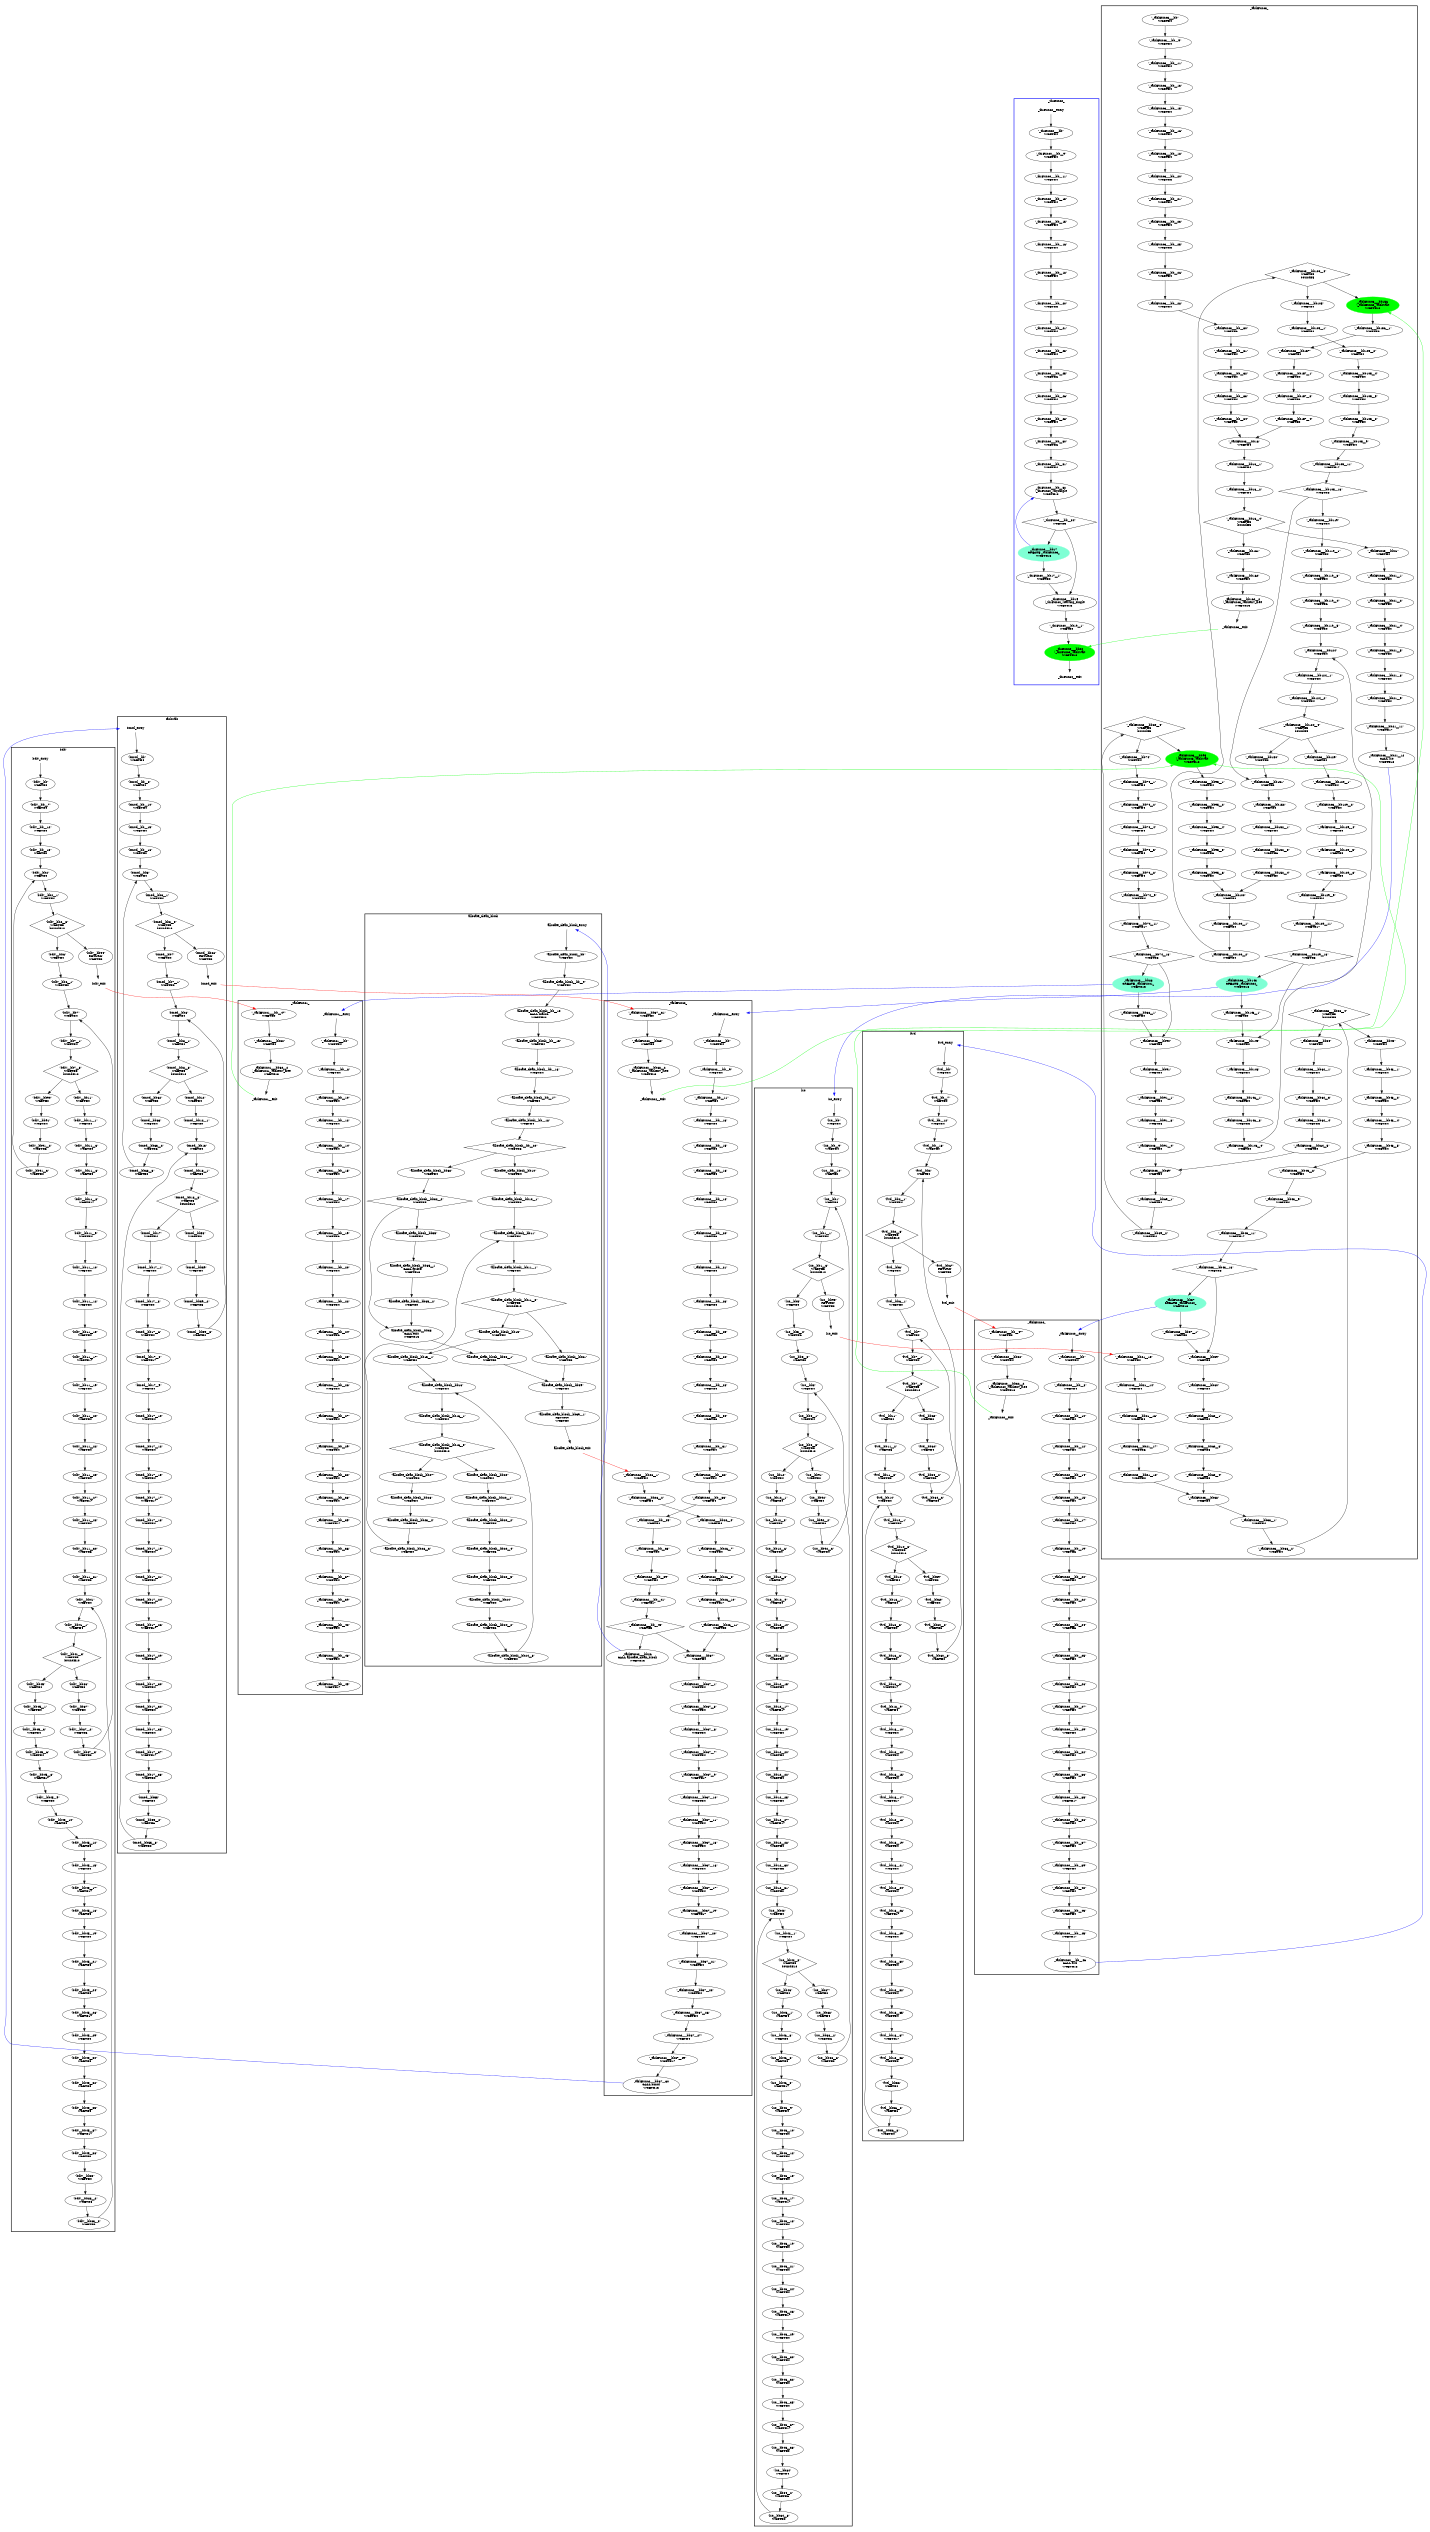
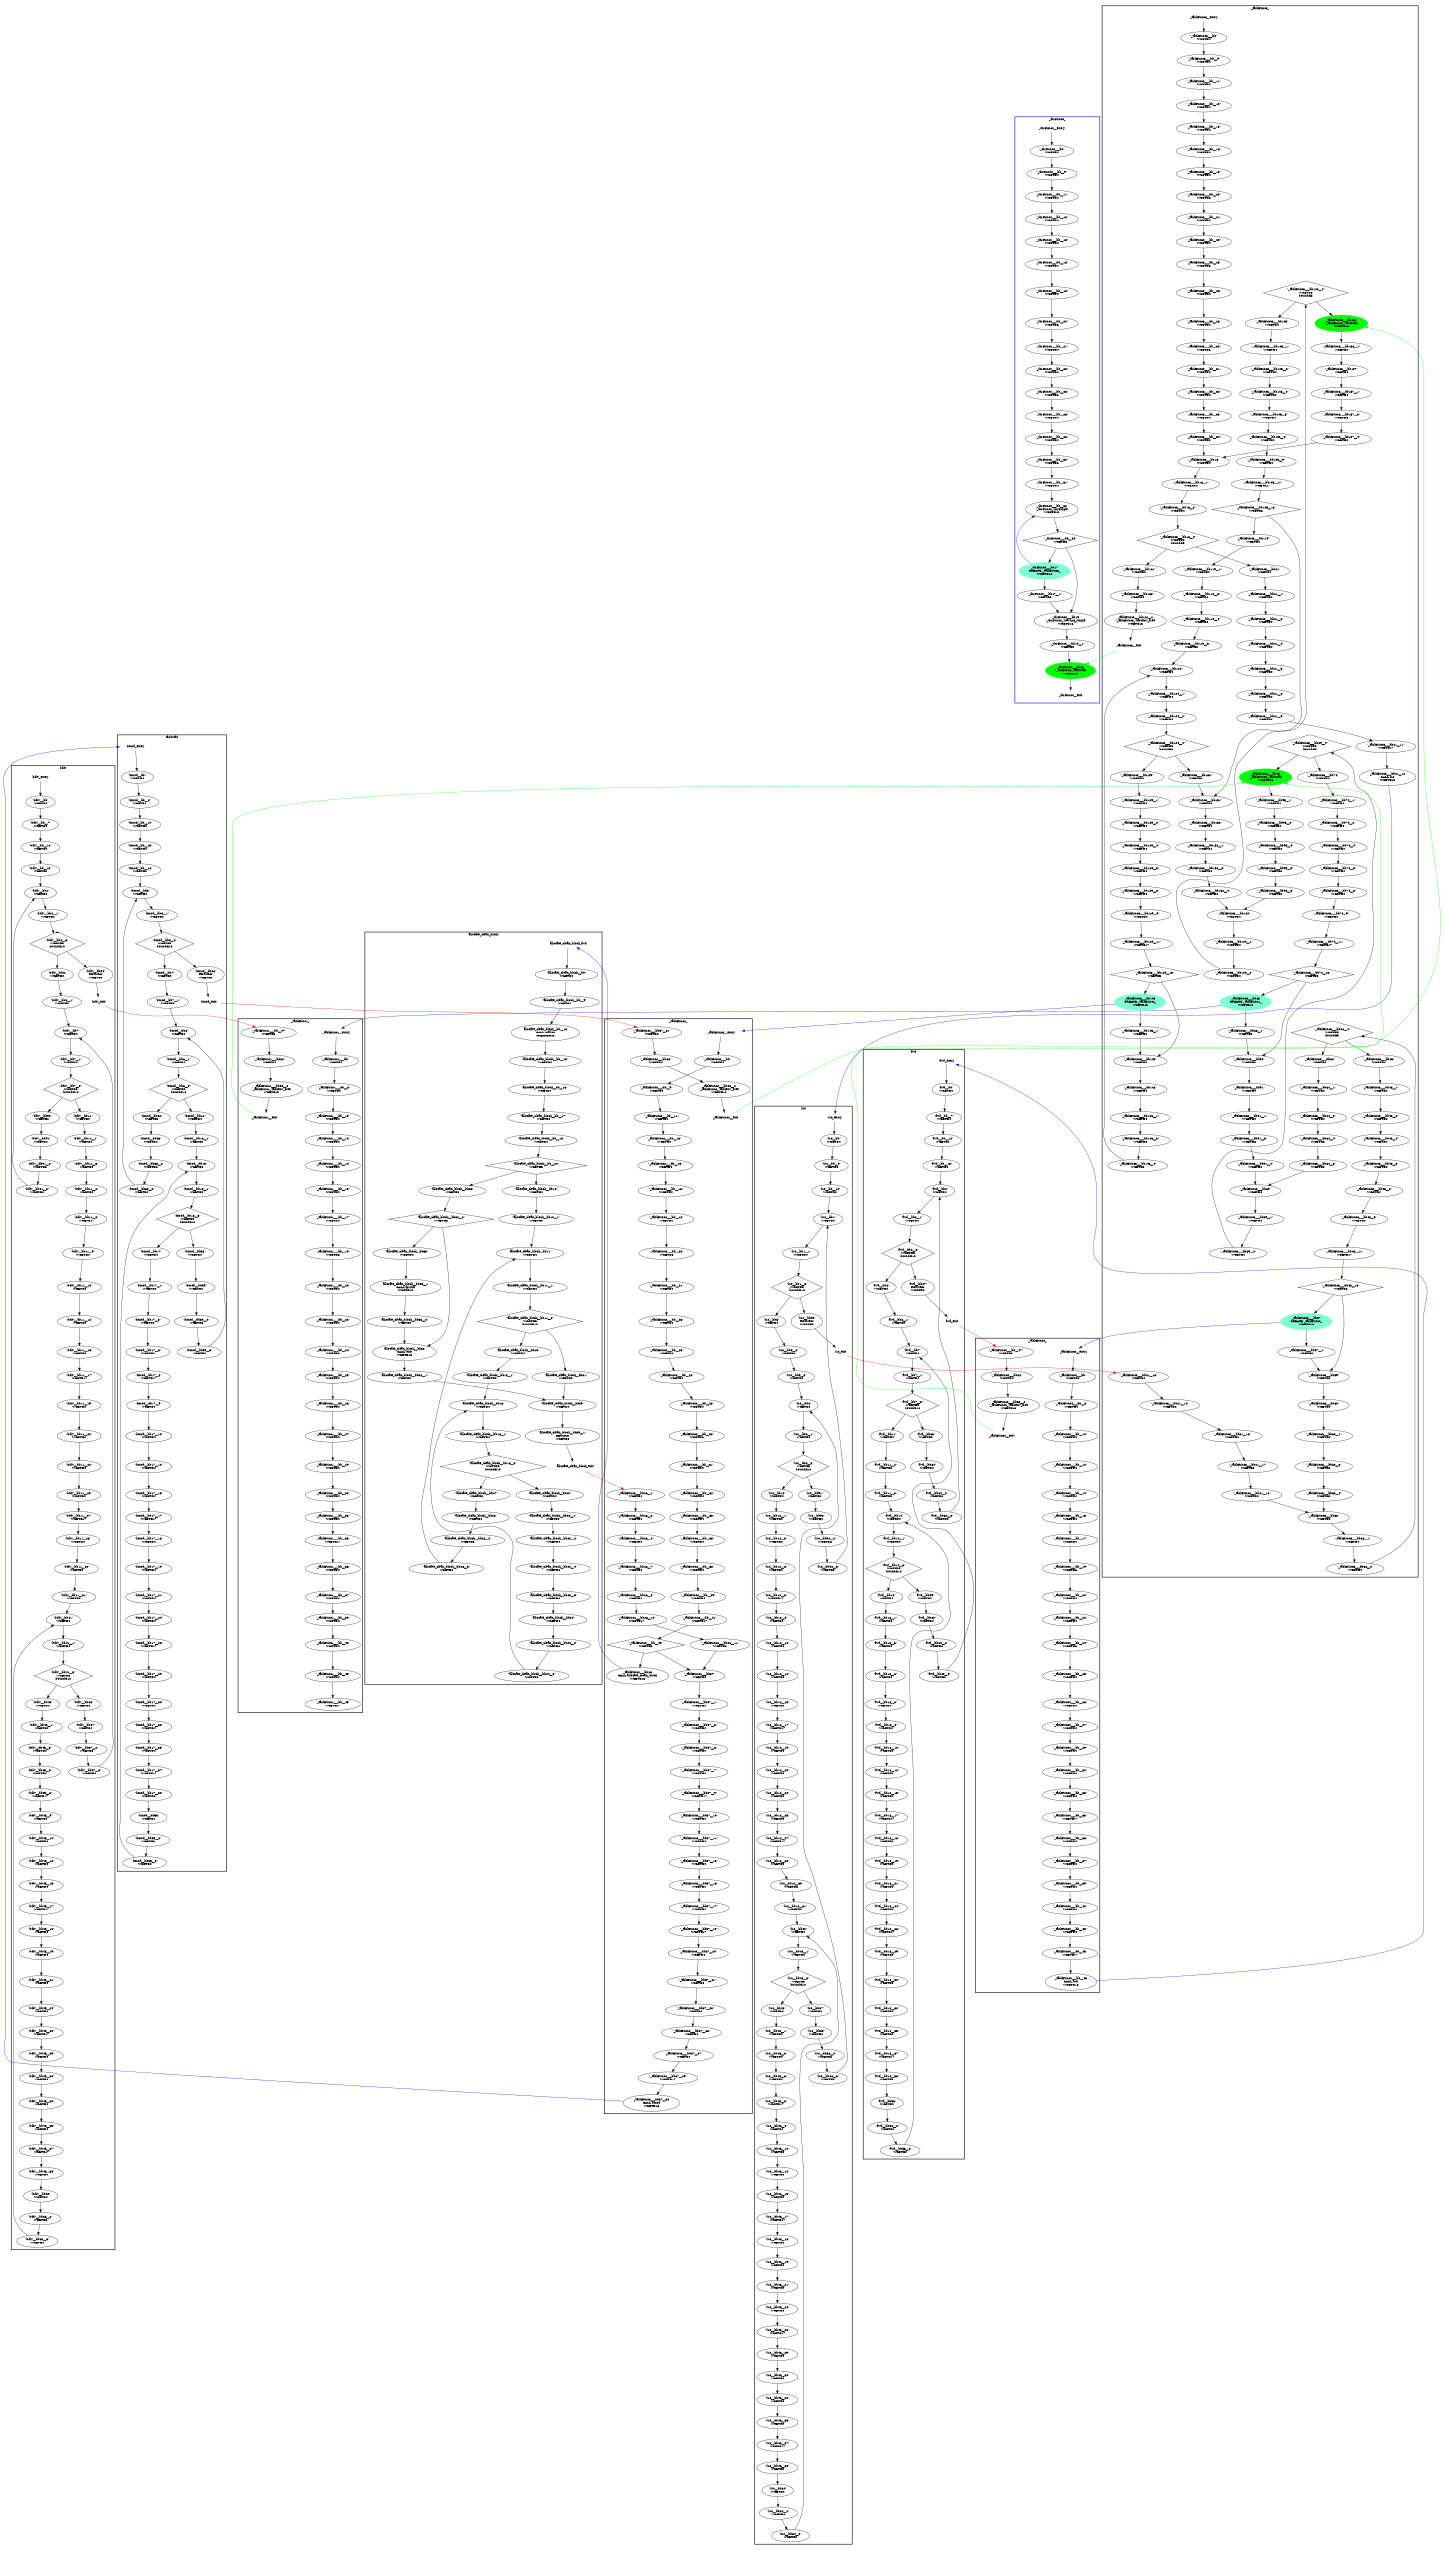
none -> (1204, 17)
(567, 926) -> (568, 944)
(539, 1015) -> (545, 1033)
